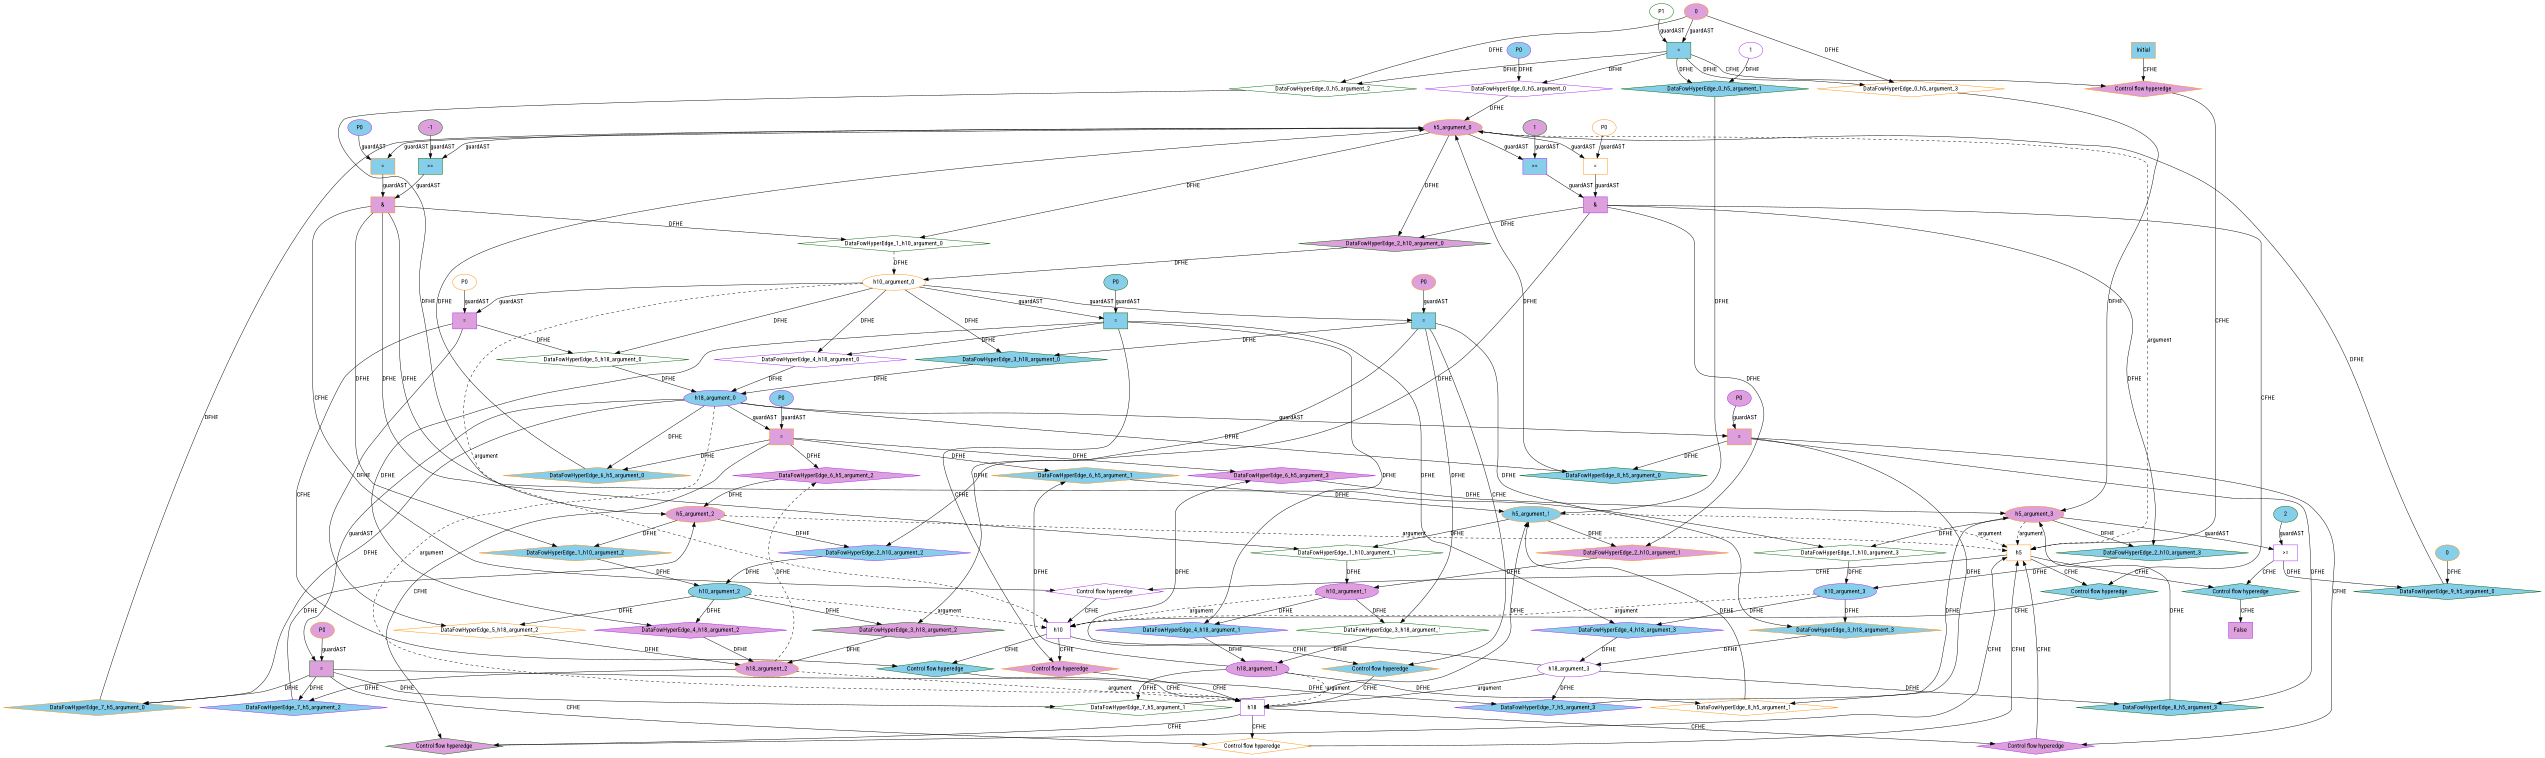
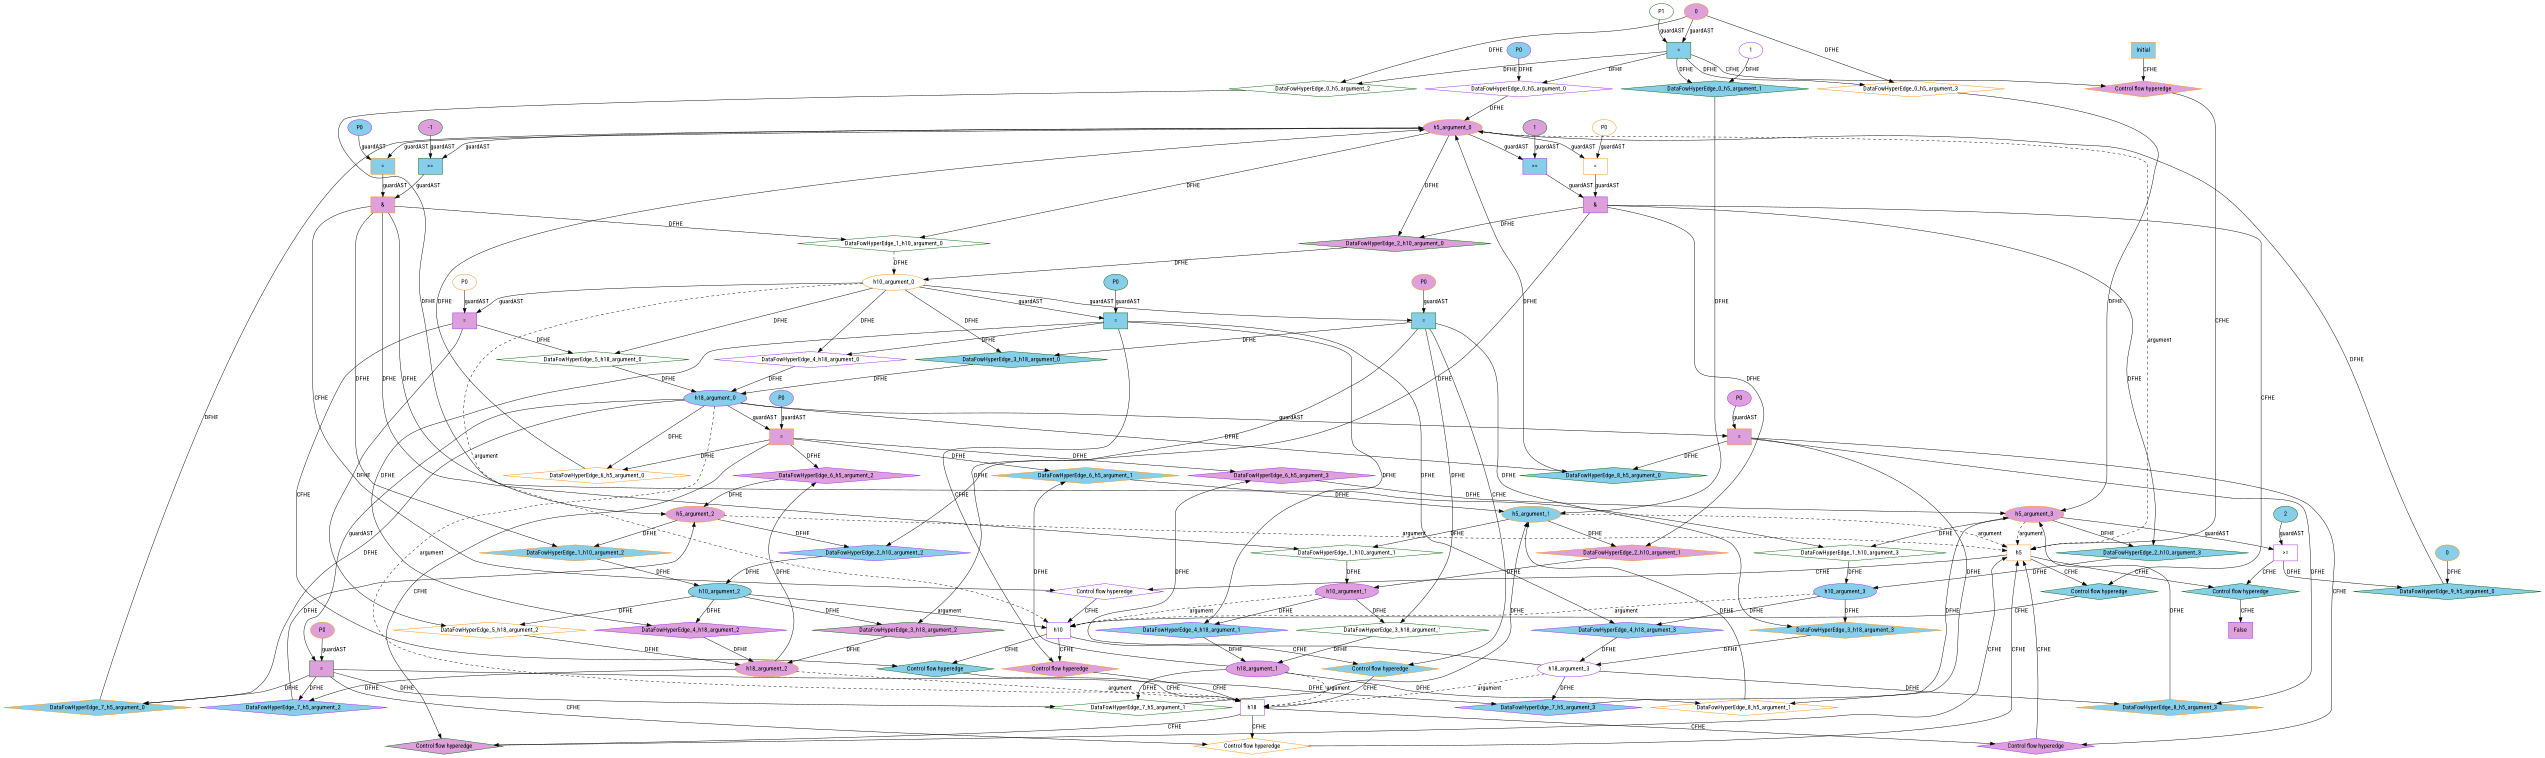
(597, 476) -> (597, 476)
(774, 570) -> (774, 570)
(896, 609) -> (896, 609)
(1407, 694) -> (1407, 694)
(2170, 708) -> (2170, 708)
